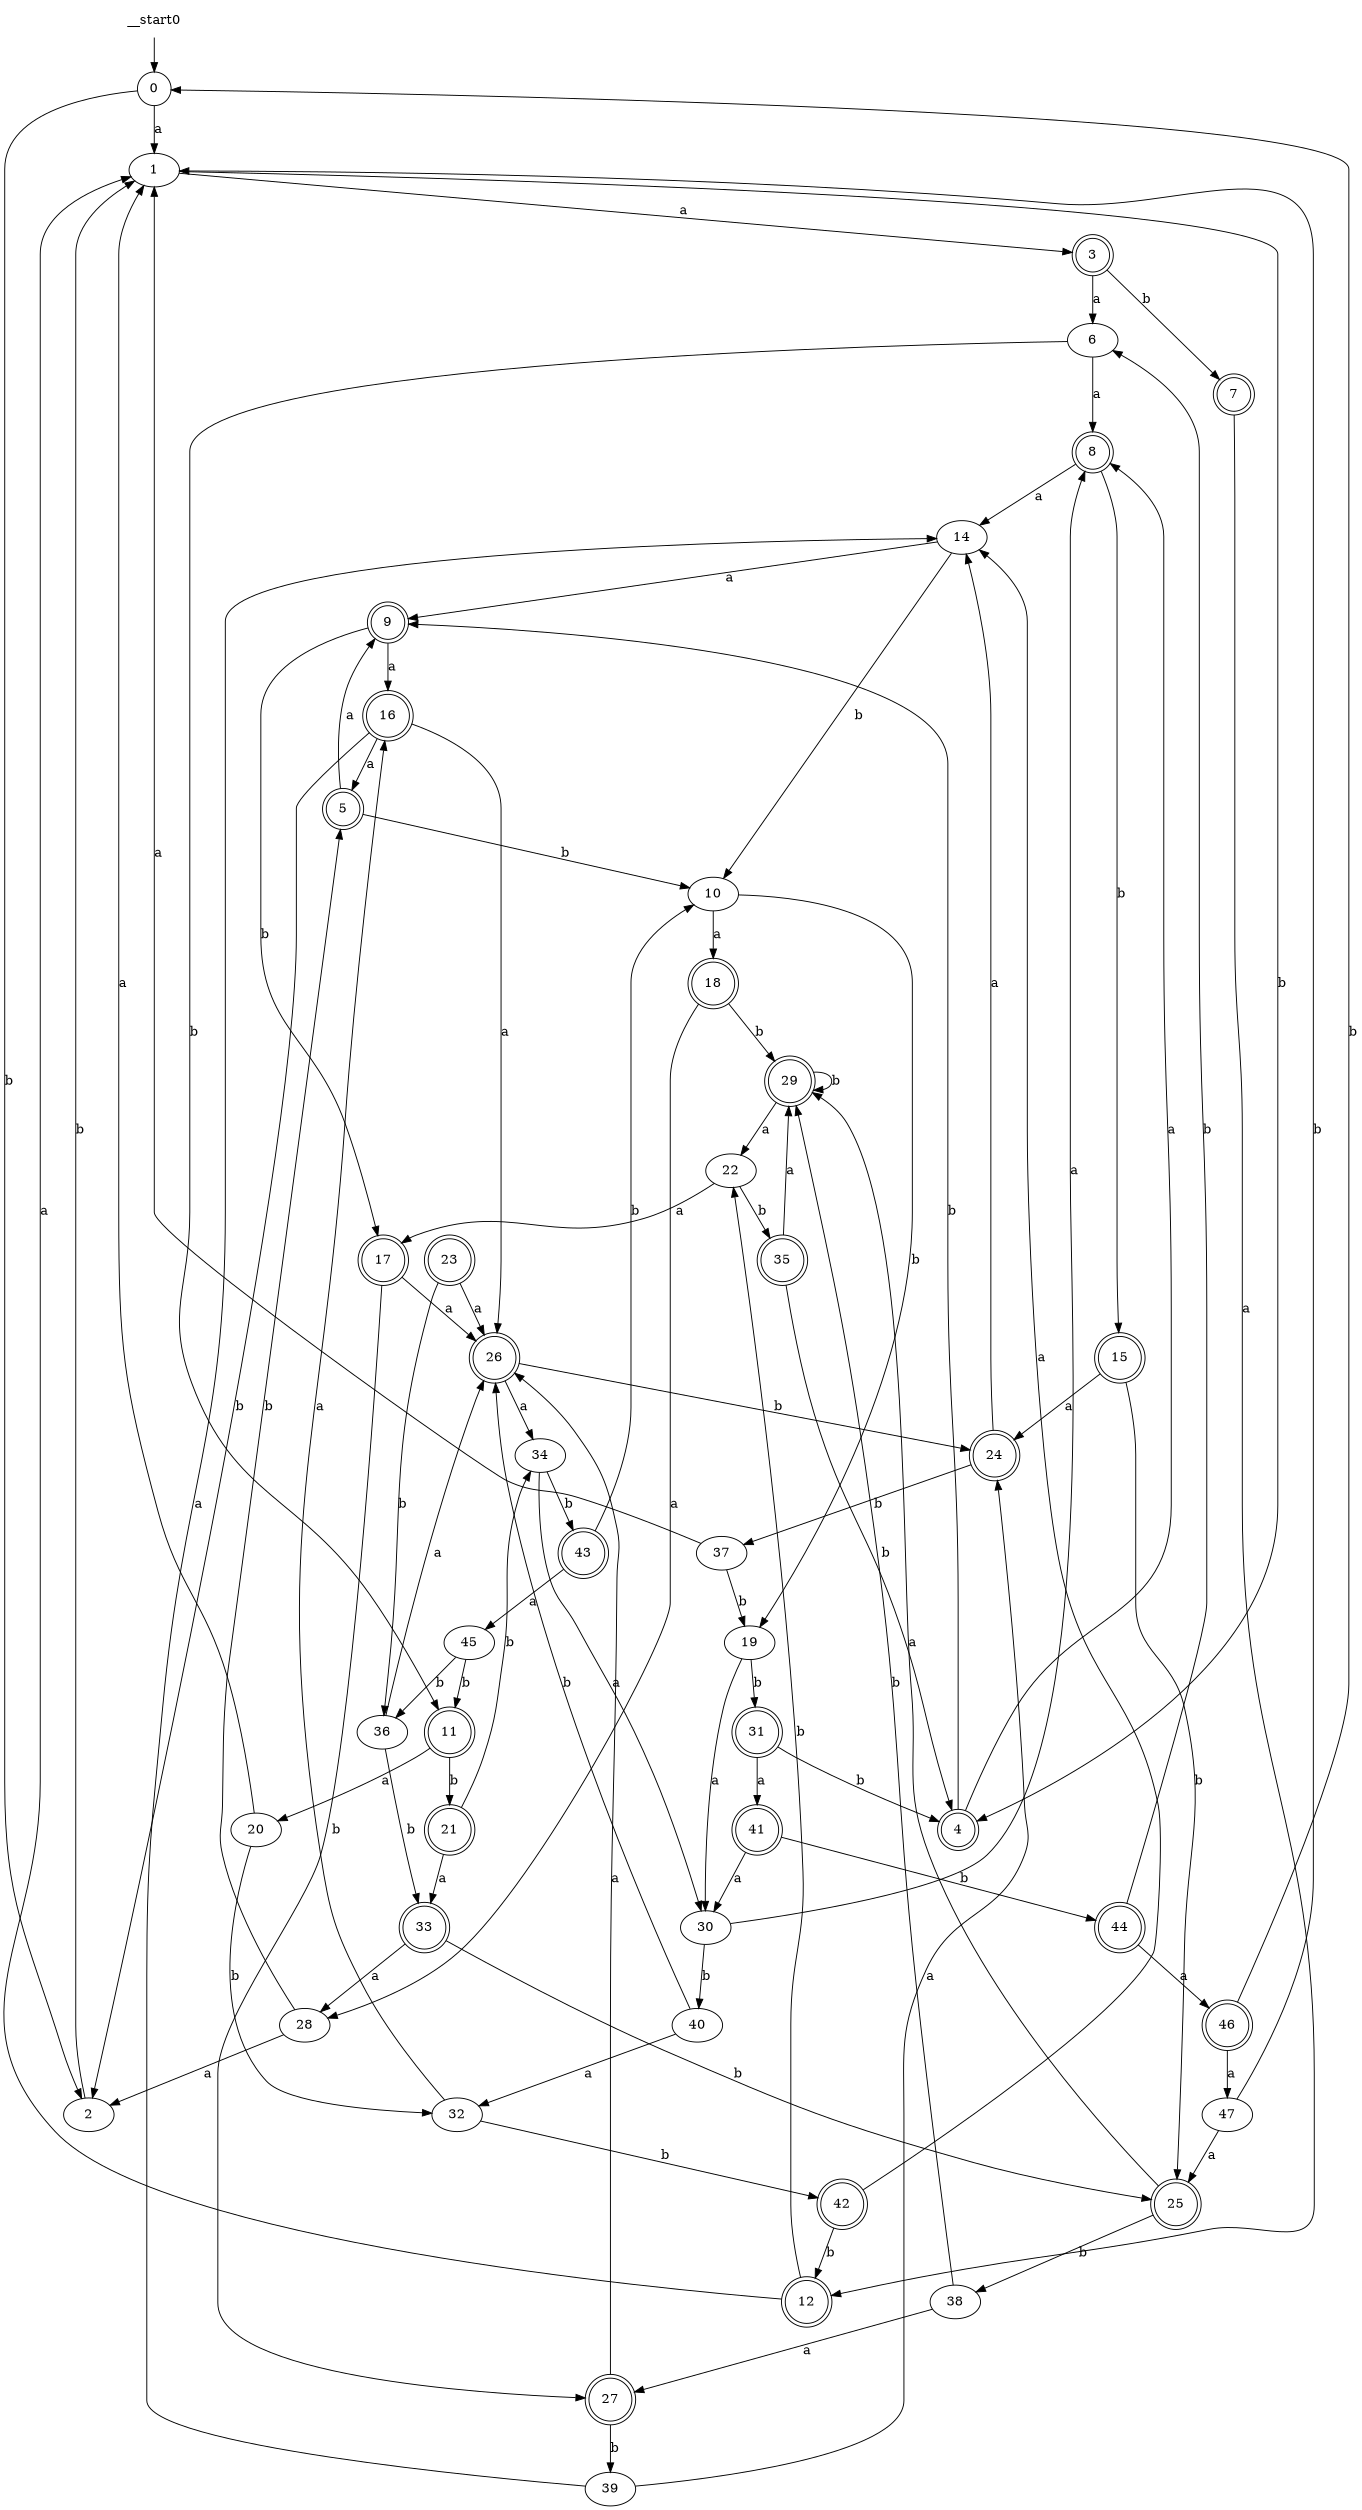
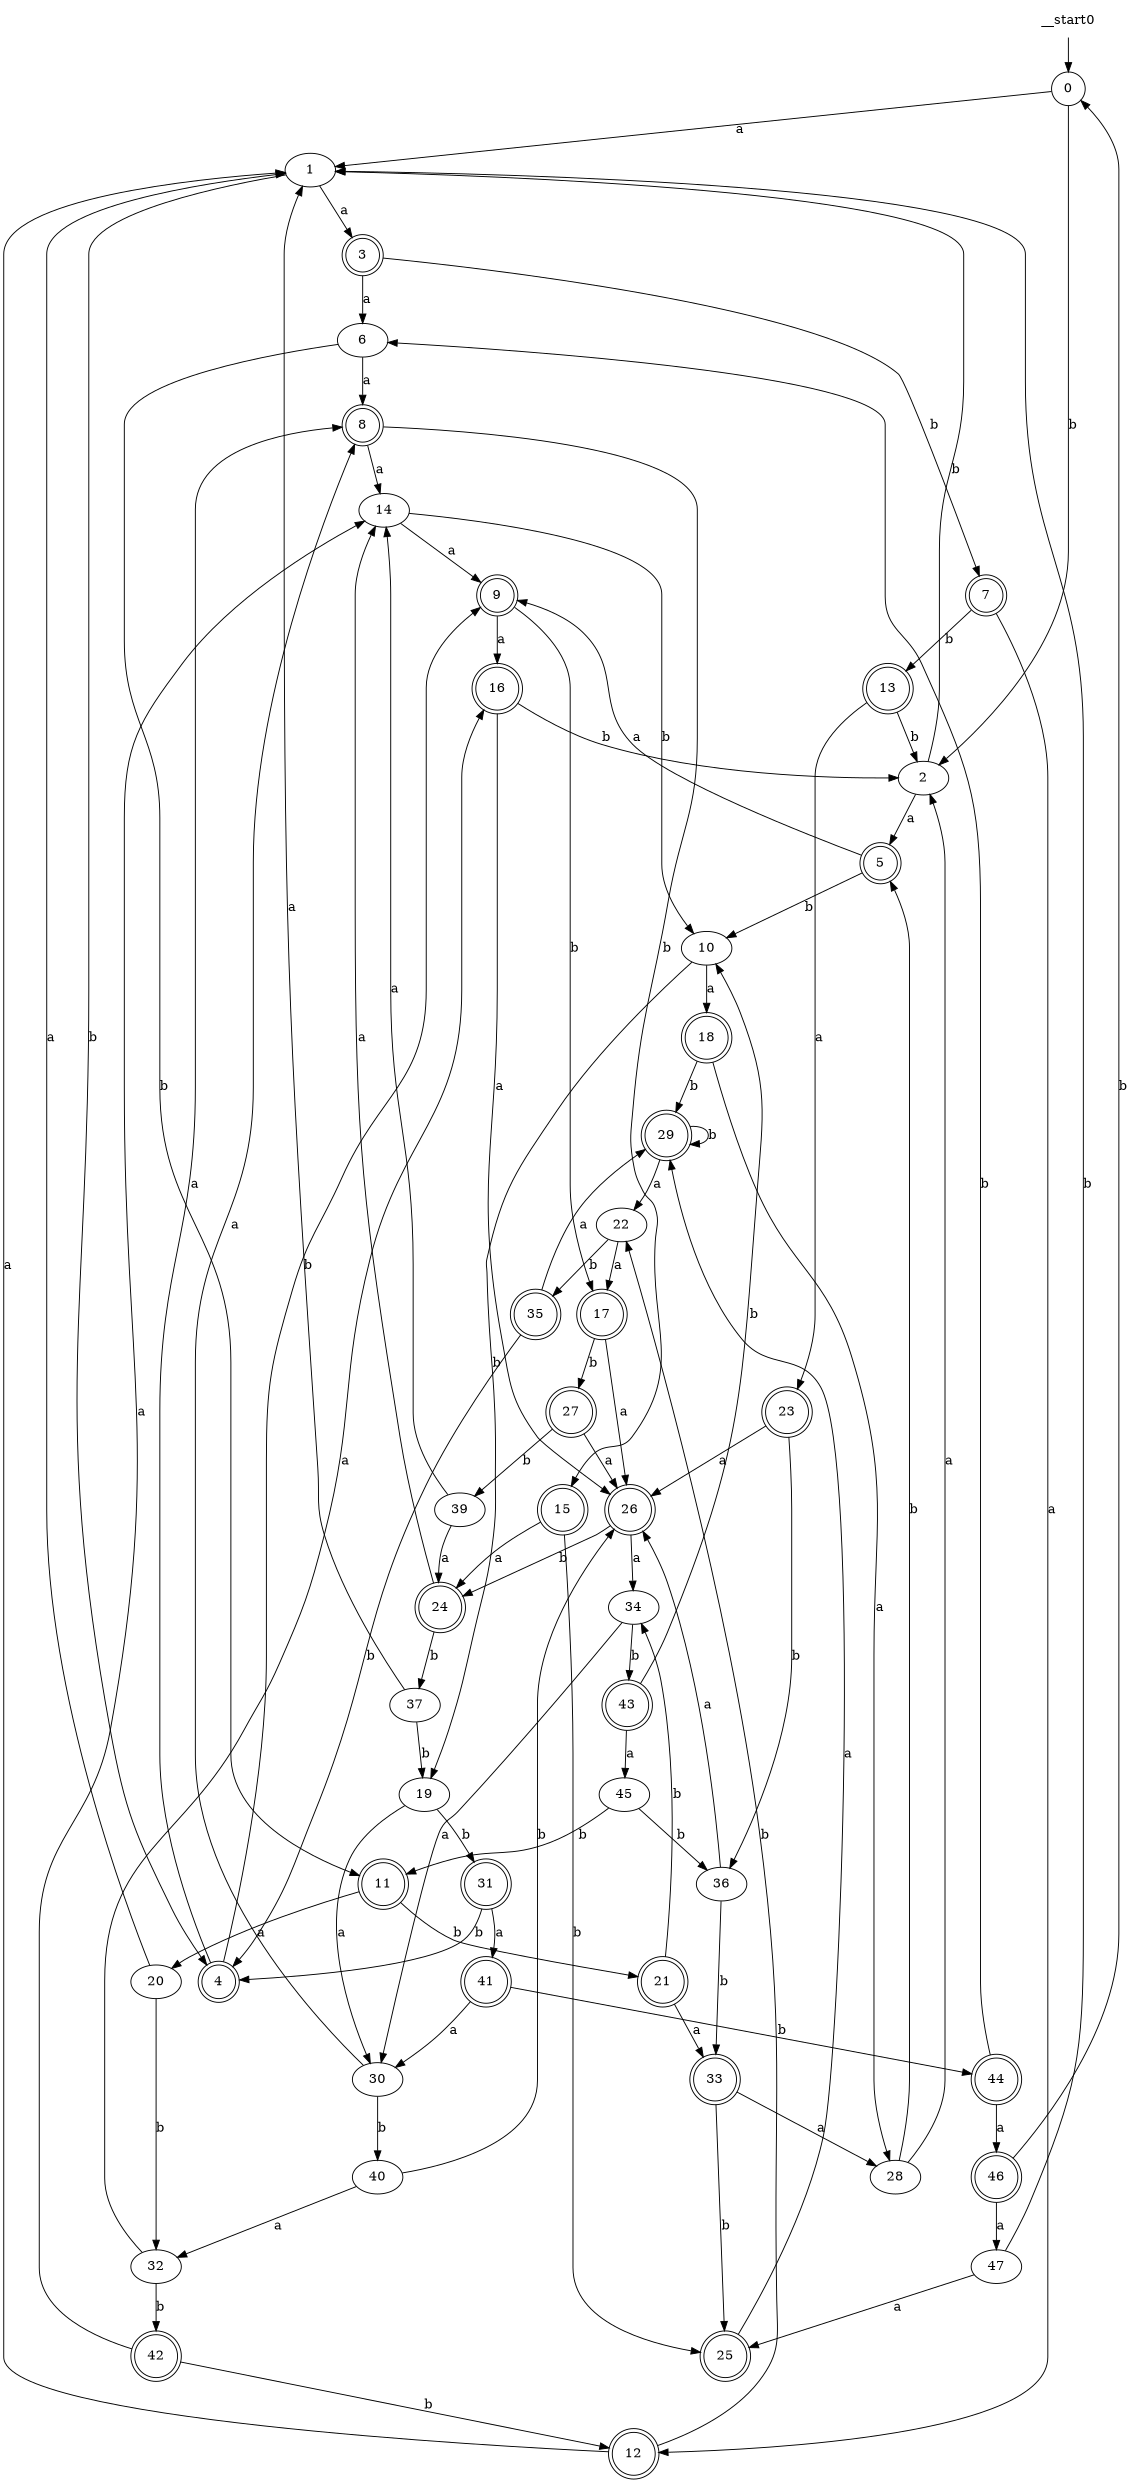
none -> (888, 689)
(367, 760) -> (905, 815)
(955, 2302) -> none
